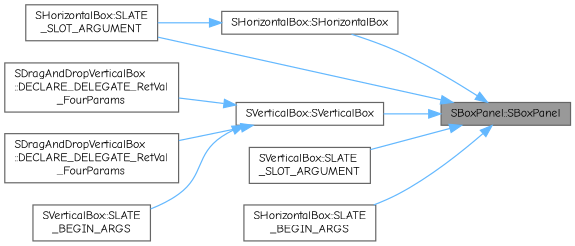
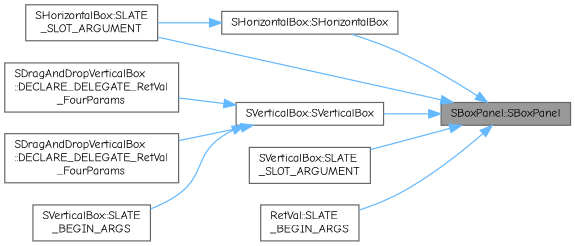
(310, 223) -> (310, 223)
